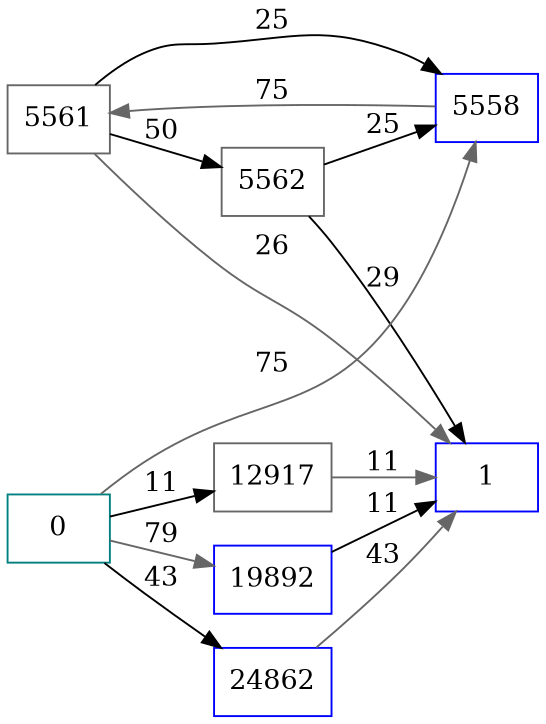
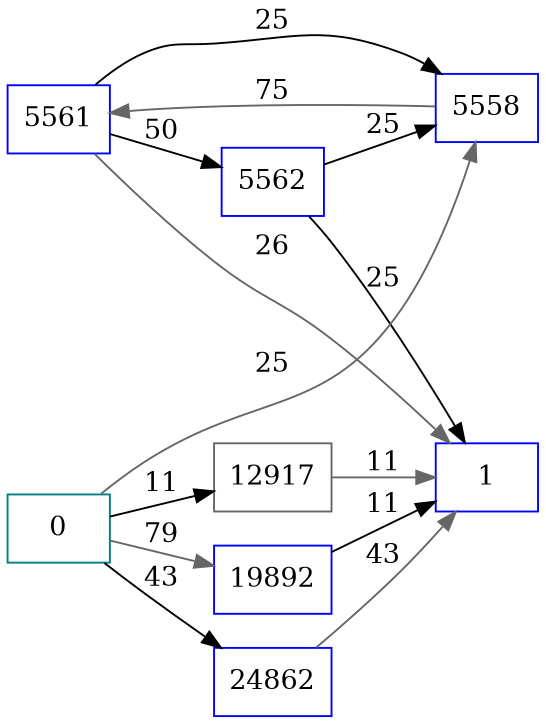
(59, 119) -> (59, 119)
(273, 182) -> (273, 182)
(384, 279) -> (384, 279)
(273, 365) -> (273, 365)
